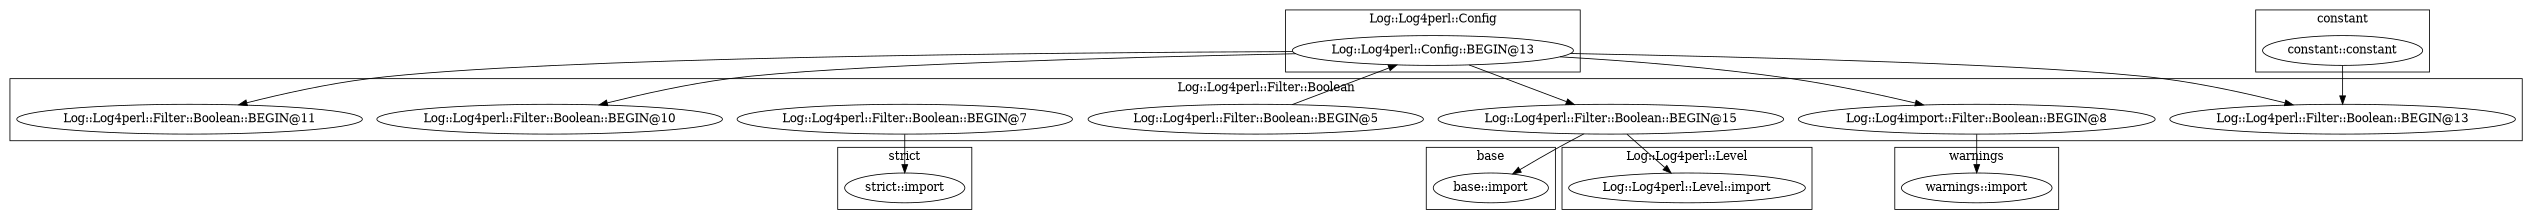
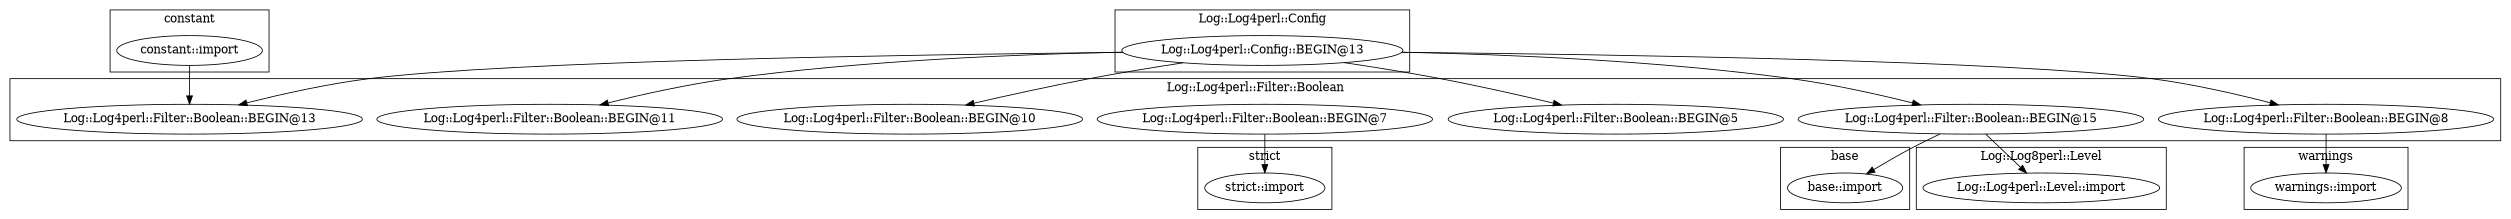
(2343, 50) -> (190, 50)
(1341, 86) -> (1470, 85)
(1977, 119) -> (2326, 119)
(1687, 157) -> (2041, 157)
